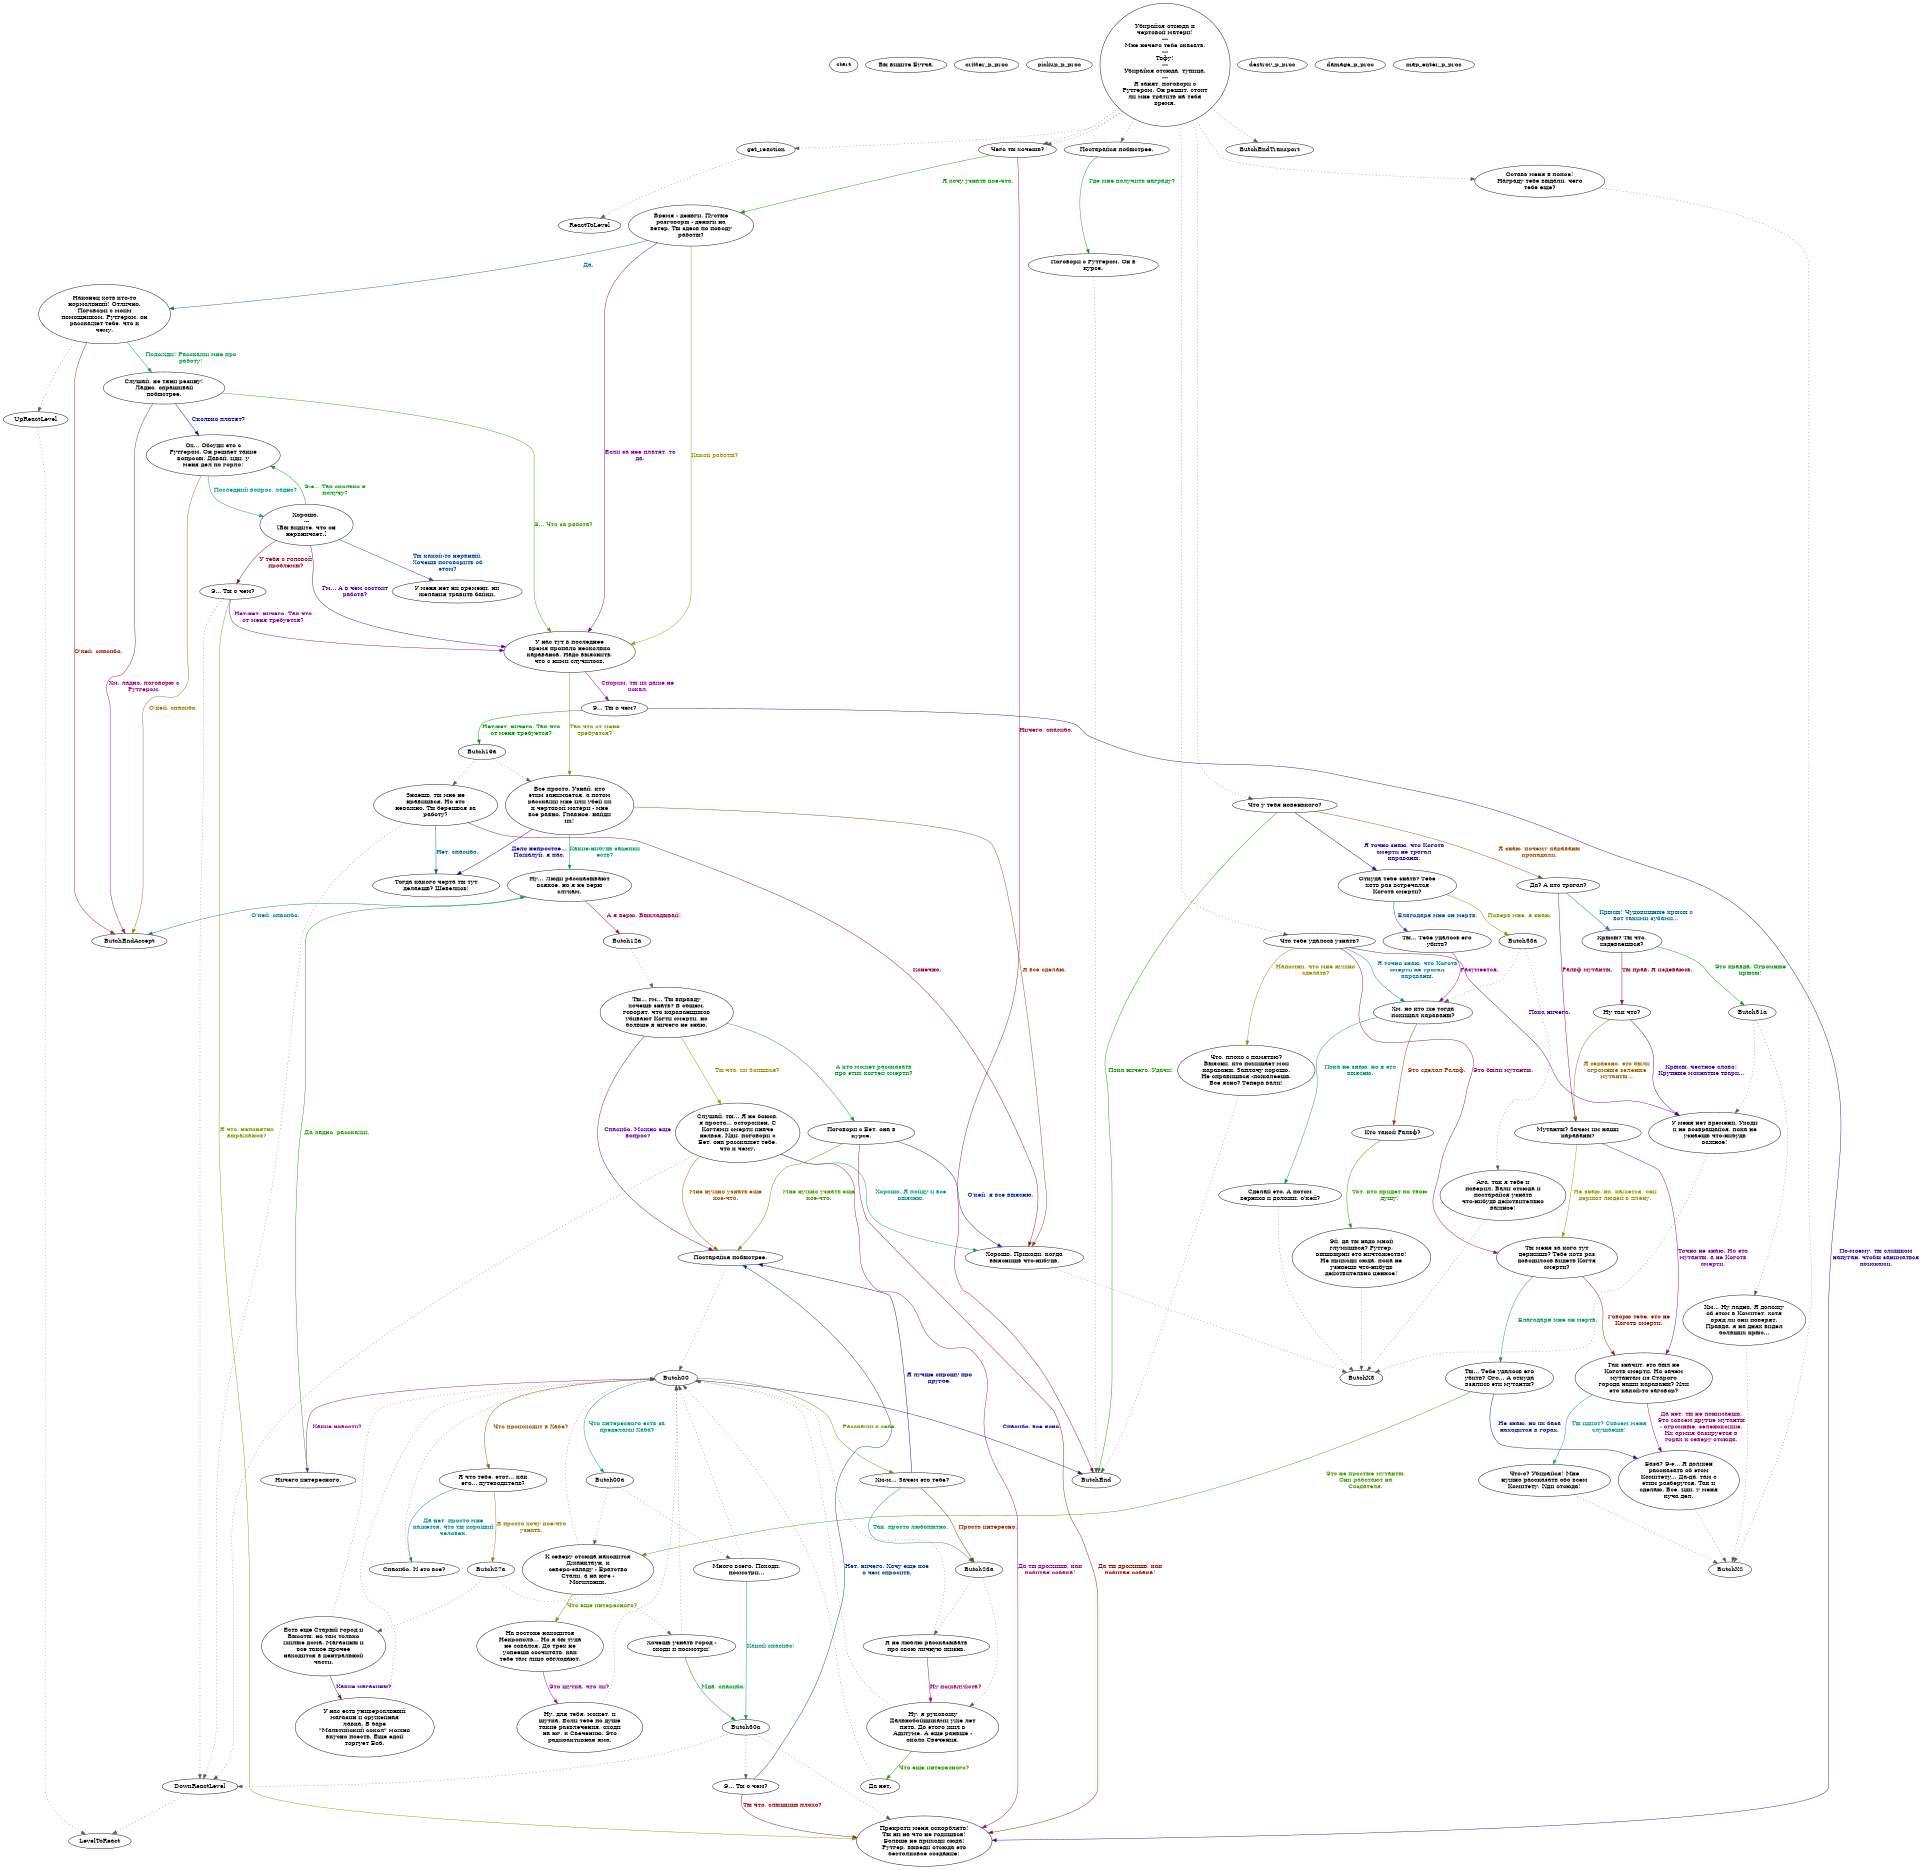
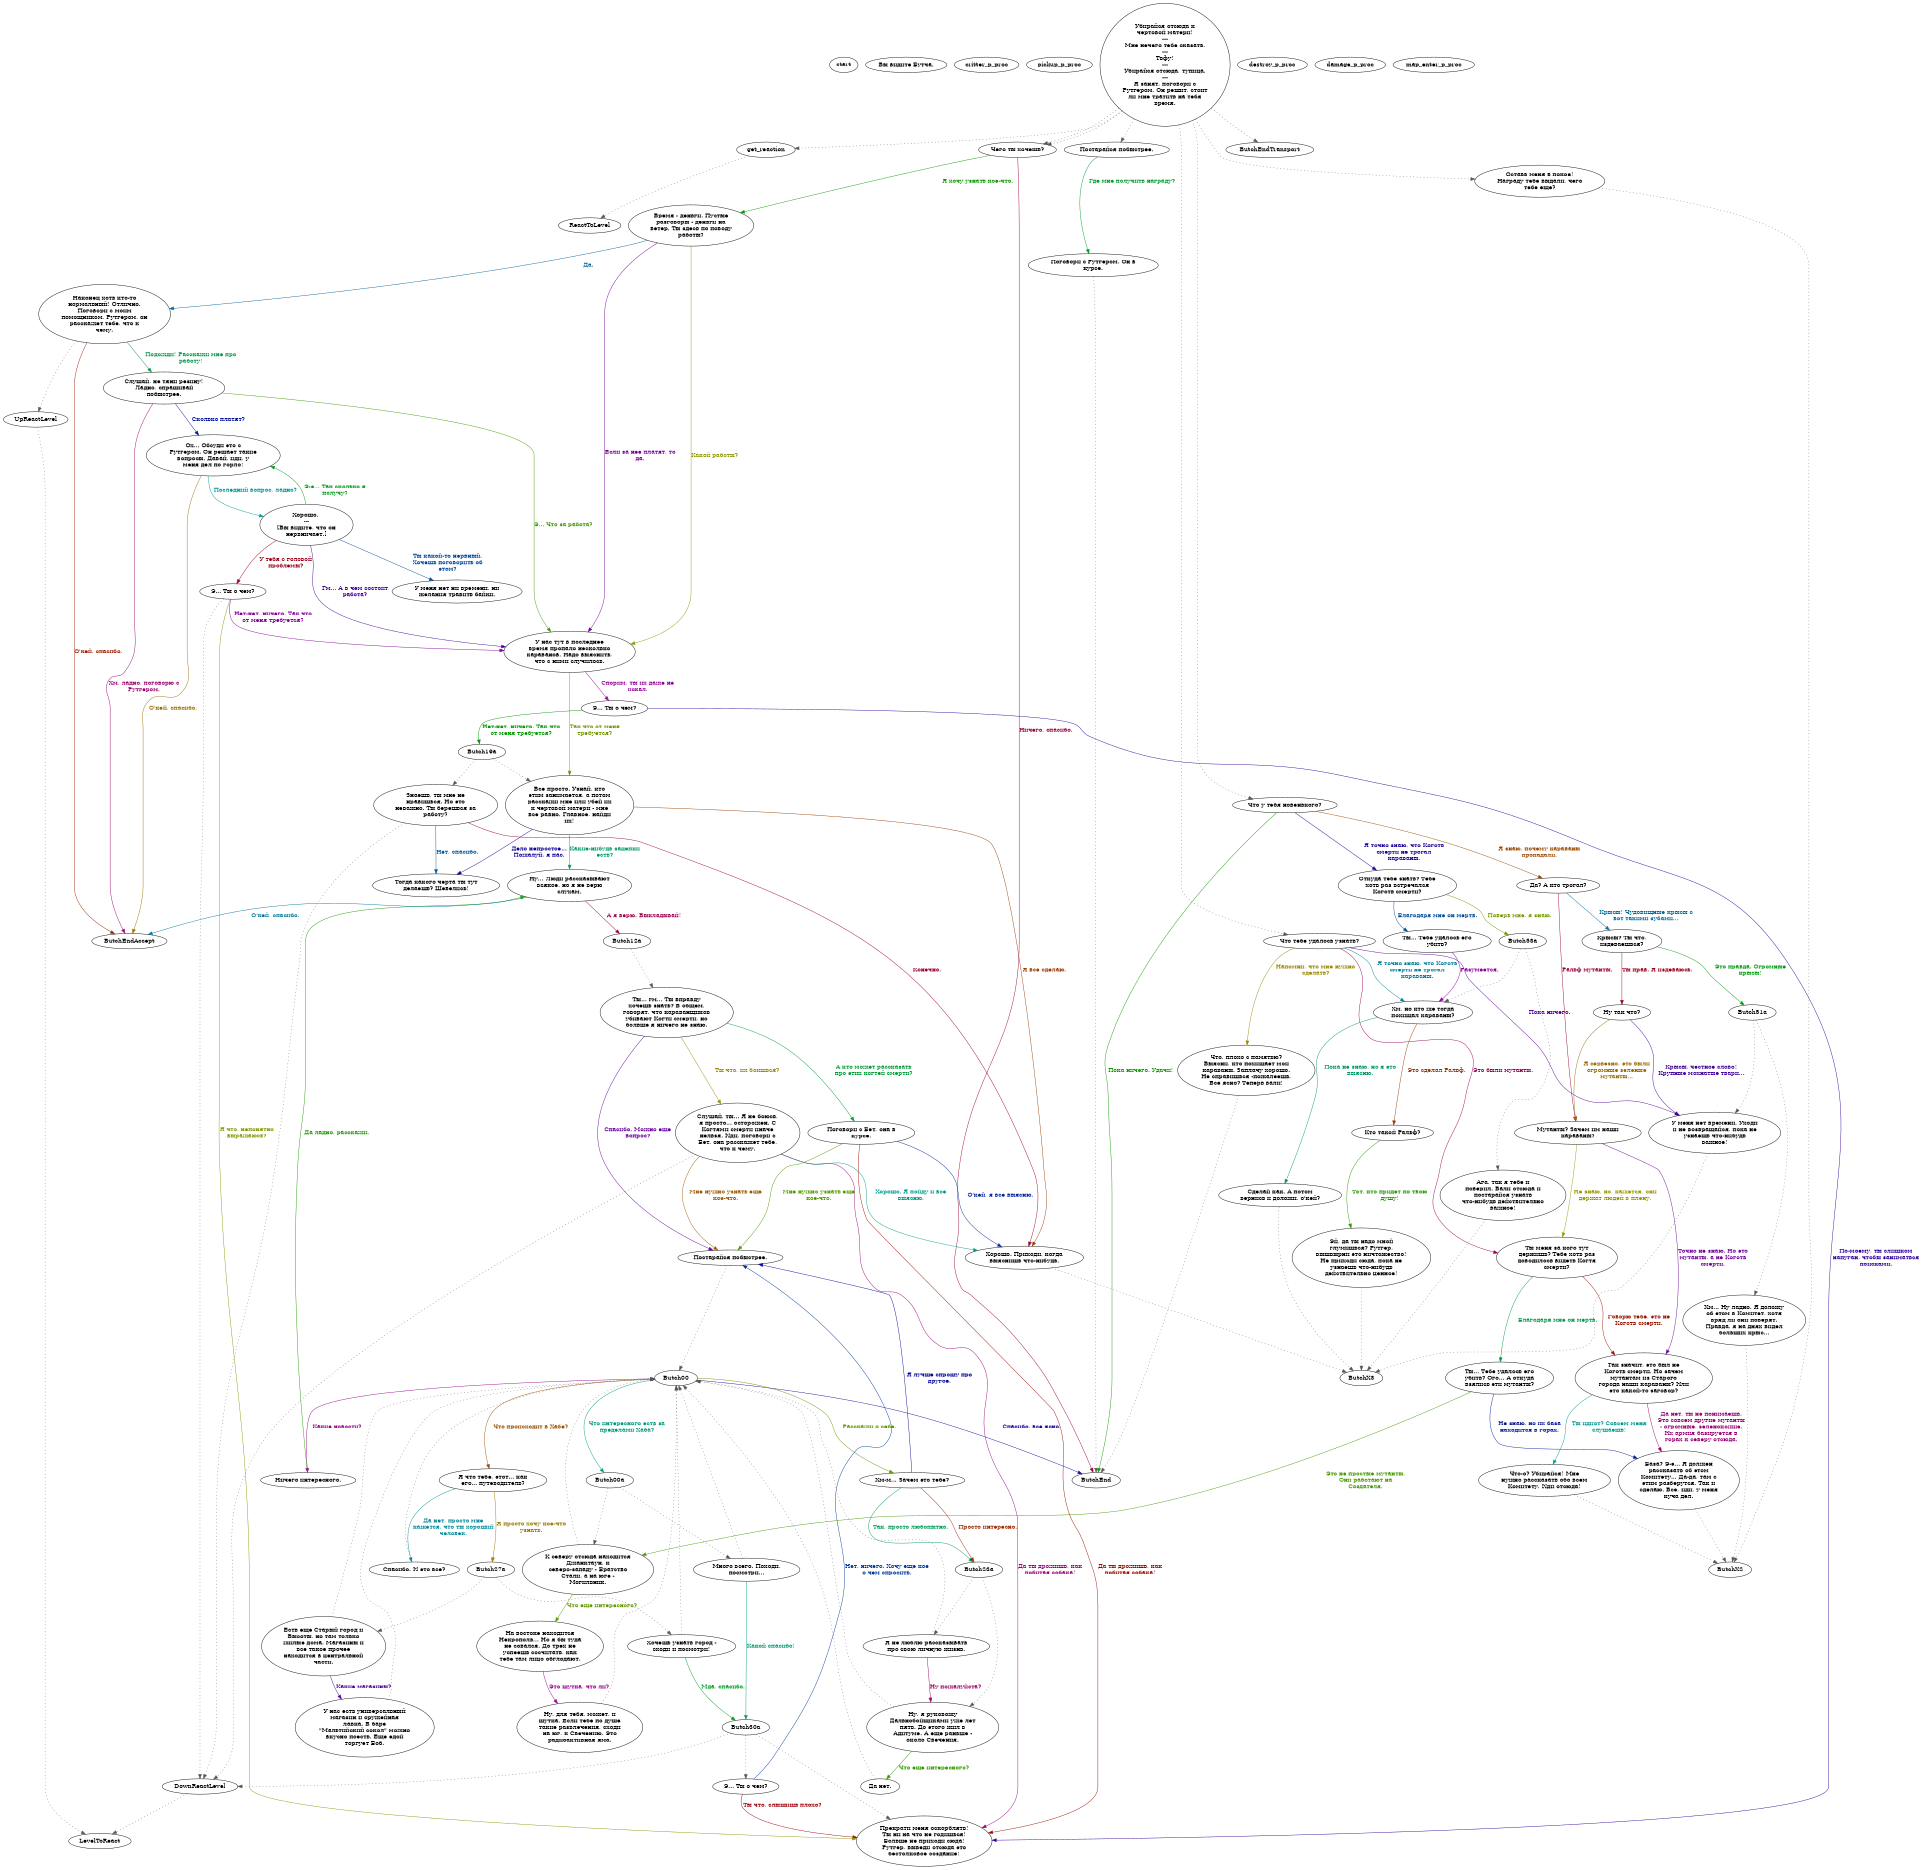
(1280, 1195) -> (1280, 1195)
